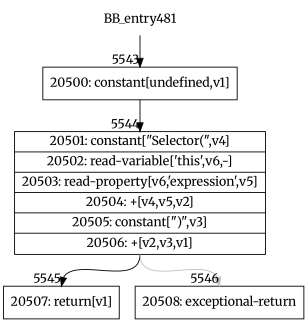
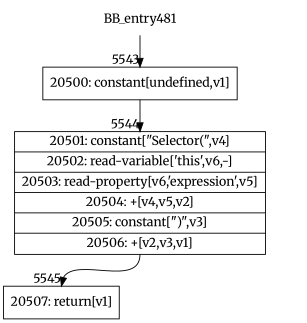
(220, 303) -> none
